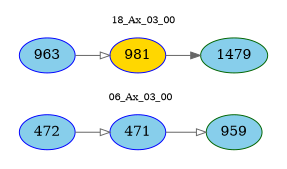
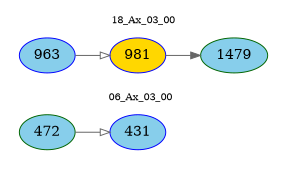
(47, 132) -> (47, 132)
(138, 132) -> (138, 132)
(234, 132) -> none
